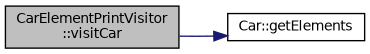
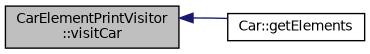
(197, 36) -> (210, 18)
